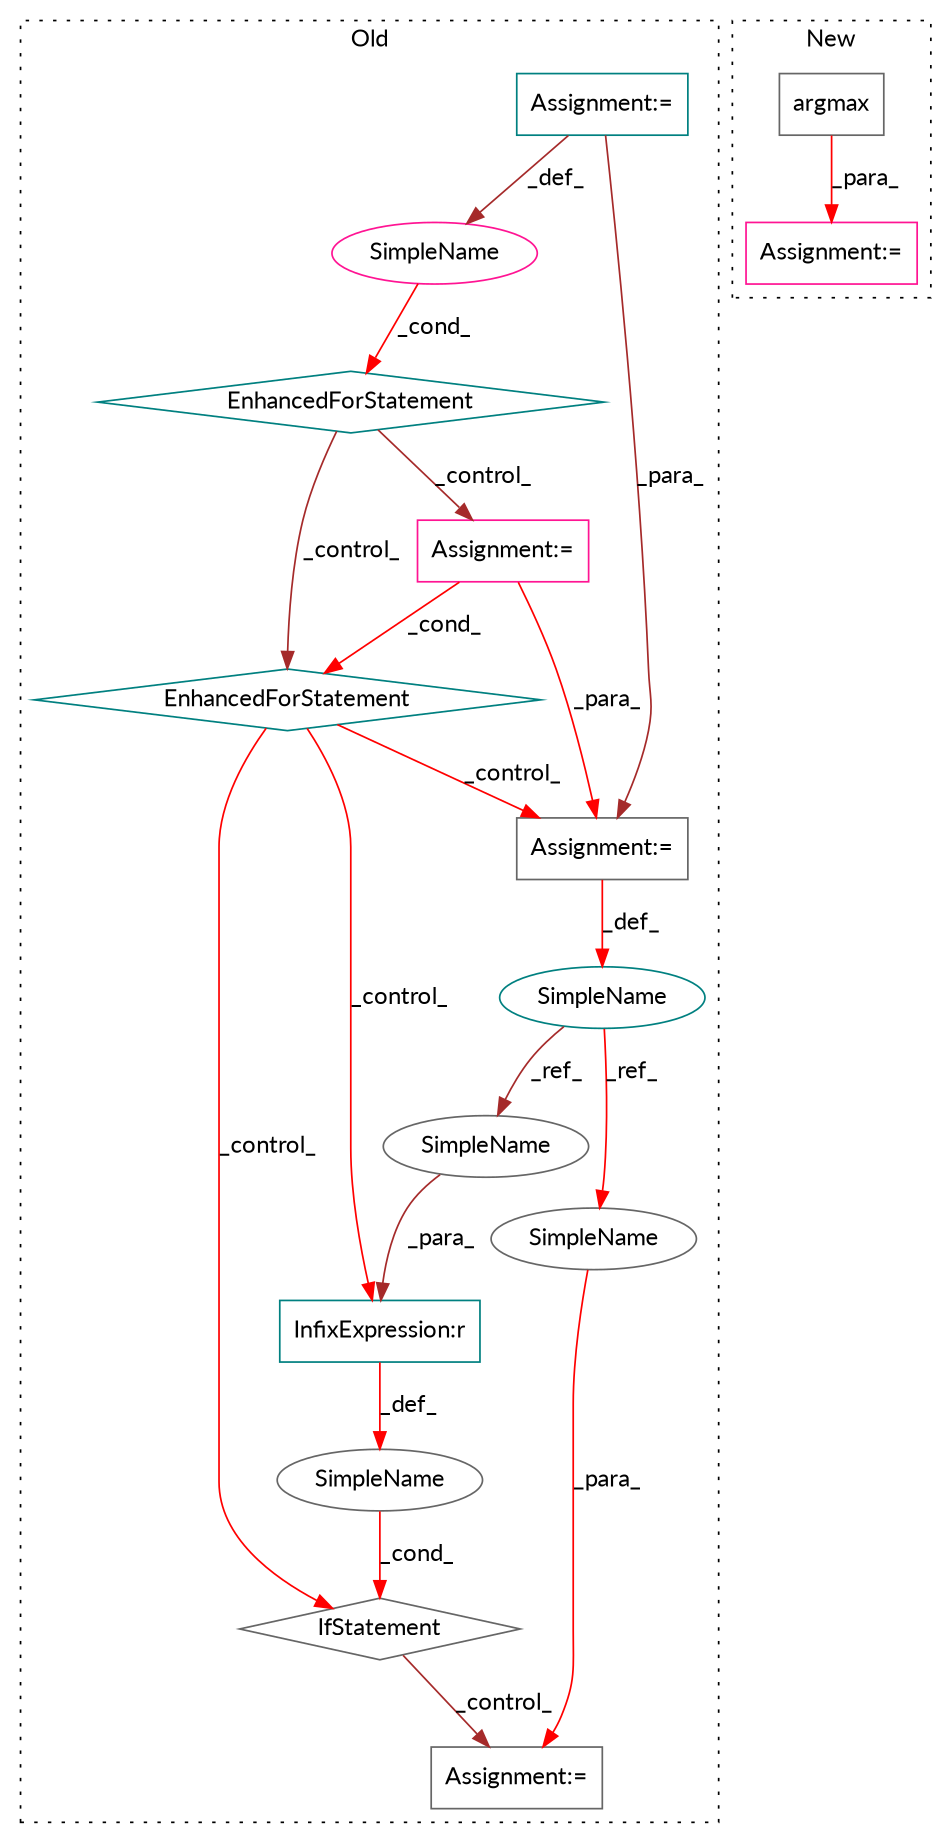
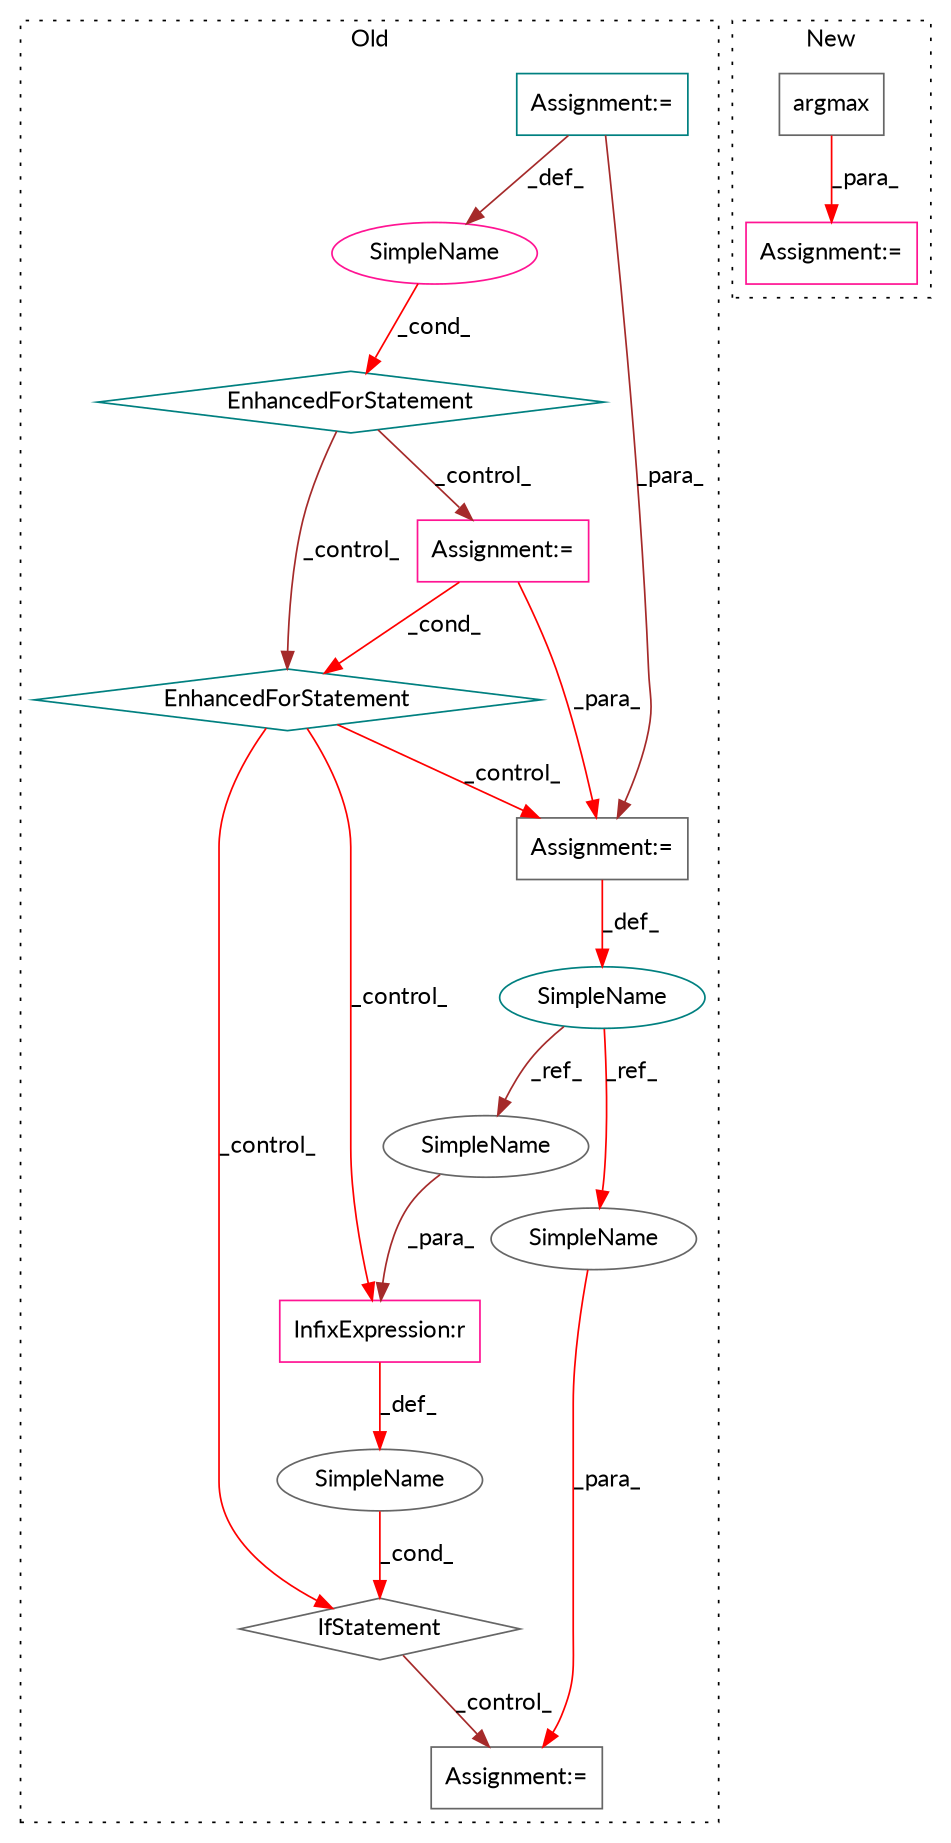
(380, 1331) -> (380, 1331)
